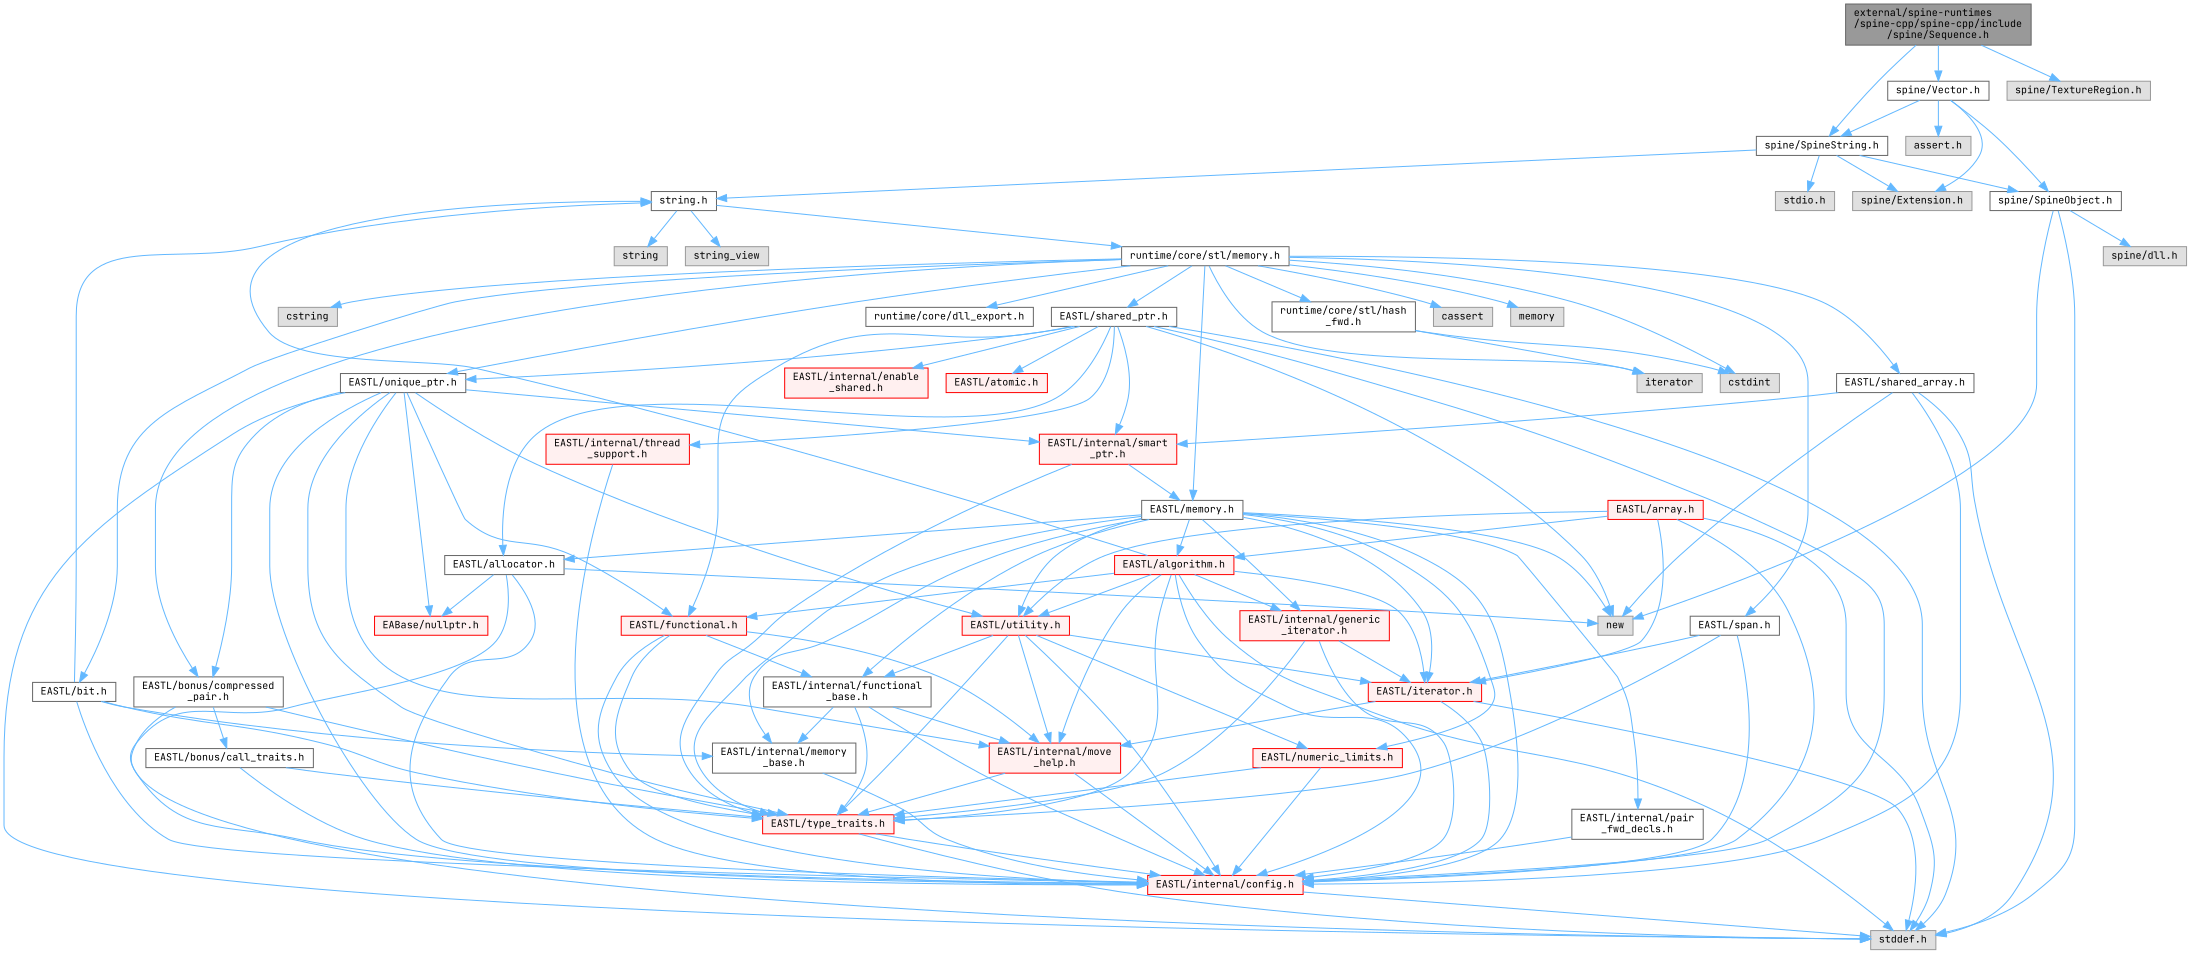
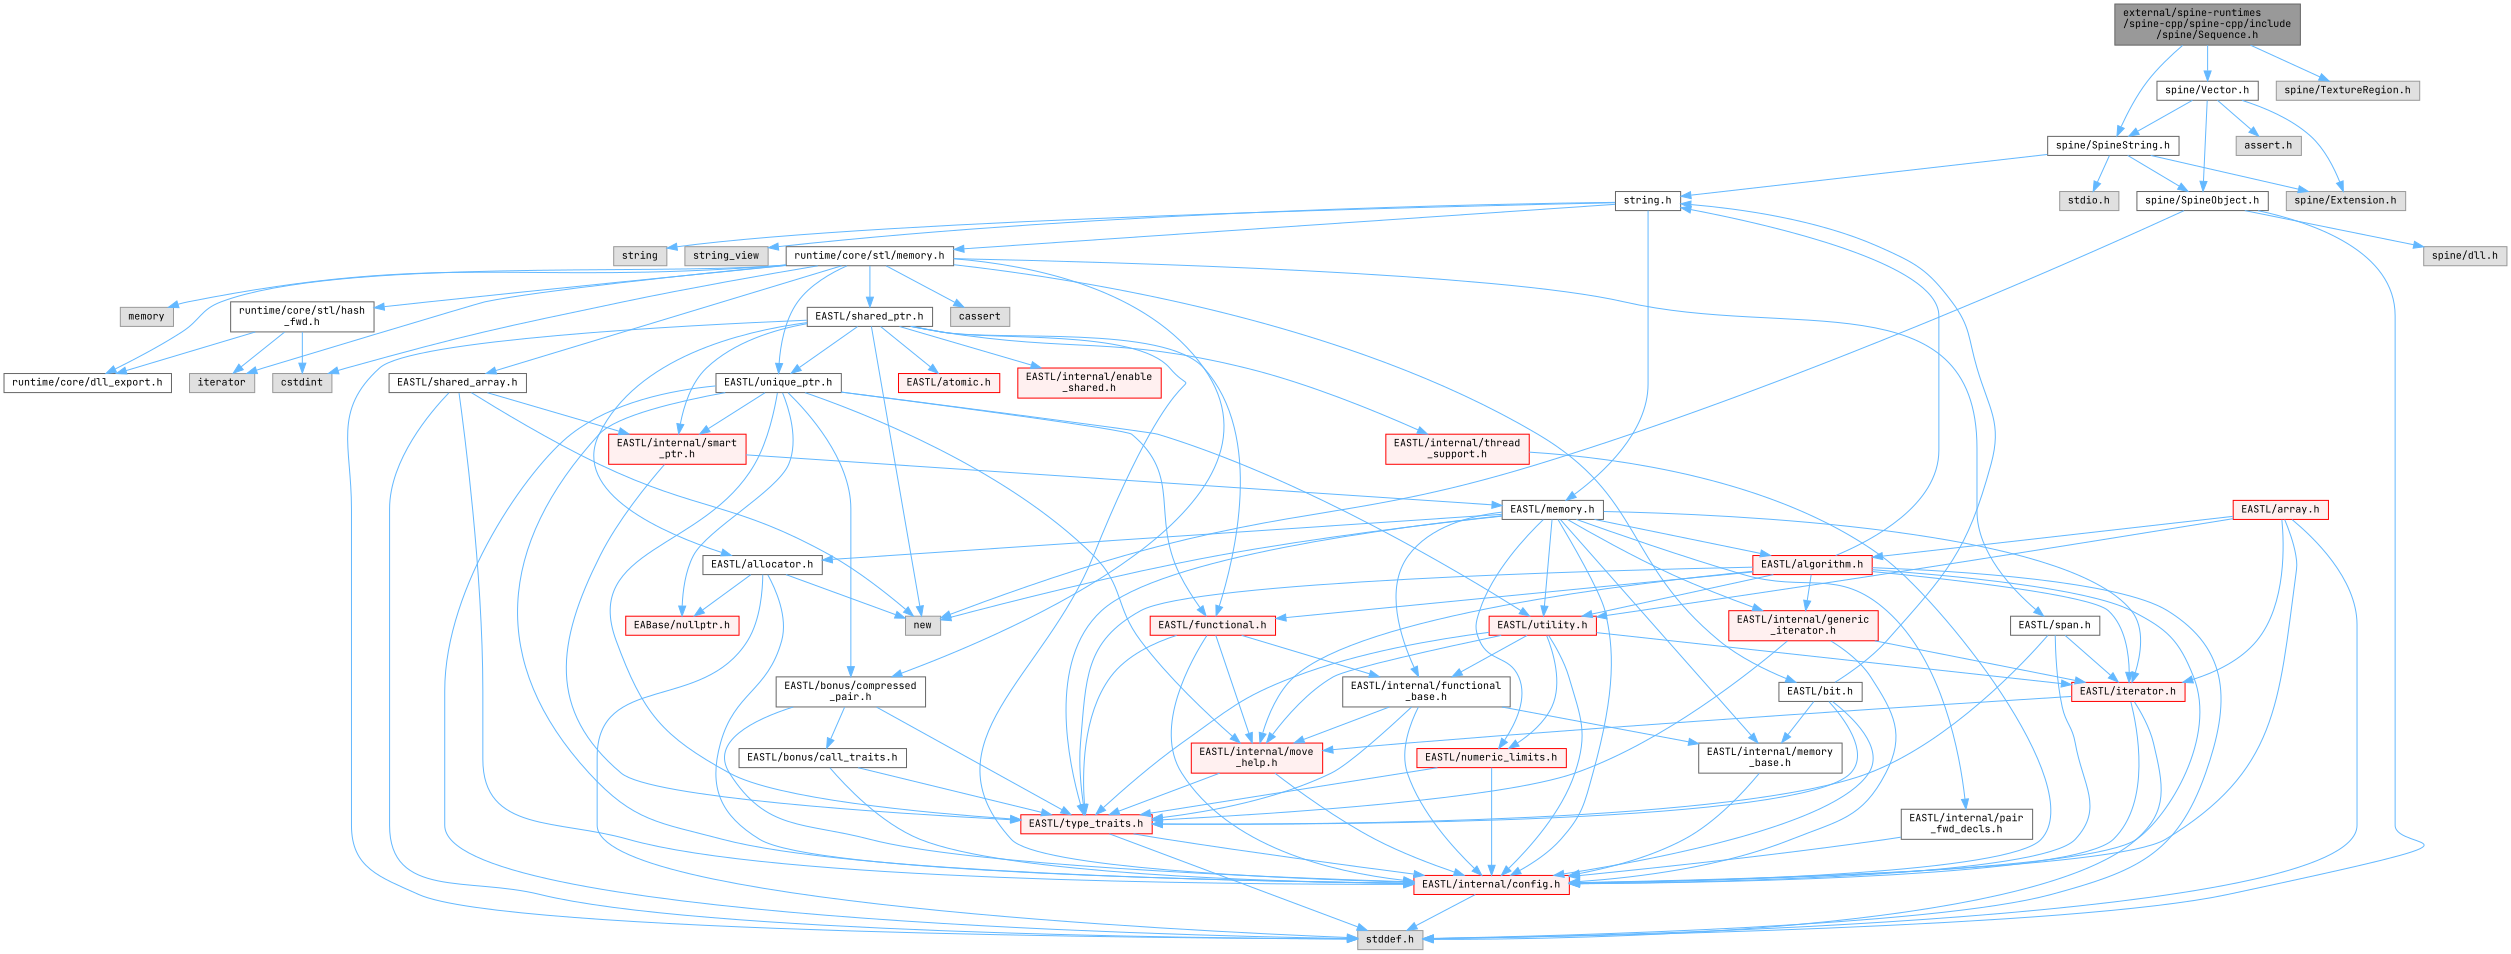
(308, 317) -> none
none -> (191, 351)
(1199, 378) -> (1648, 366)
